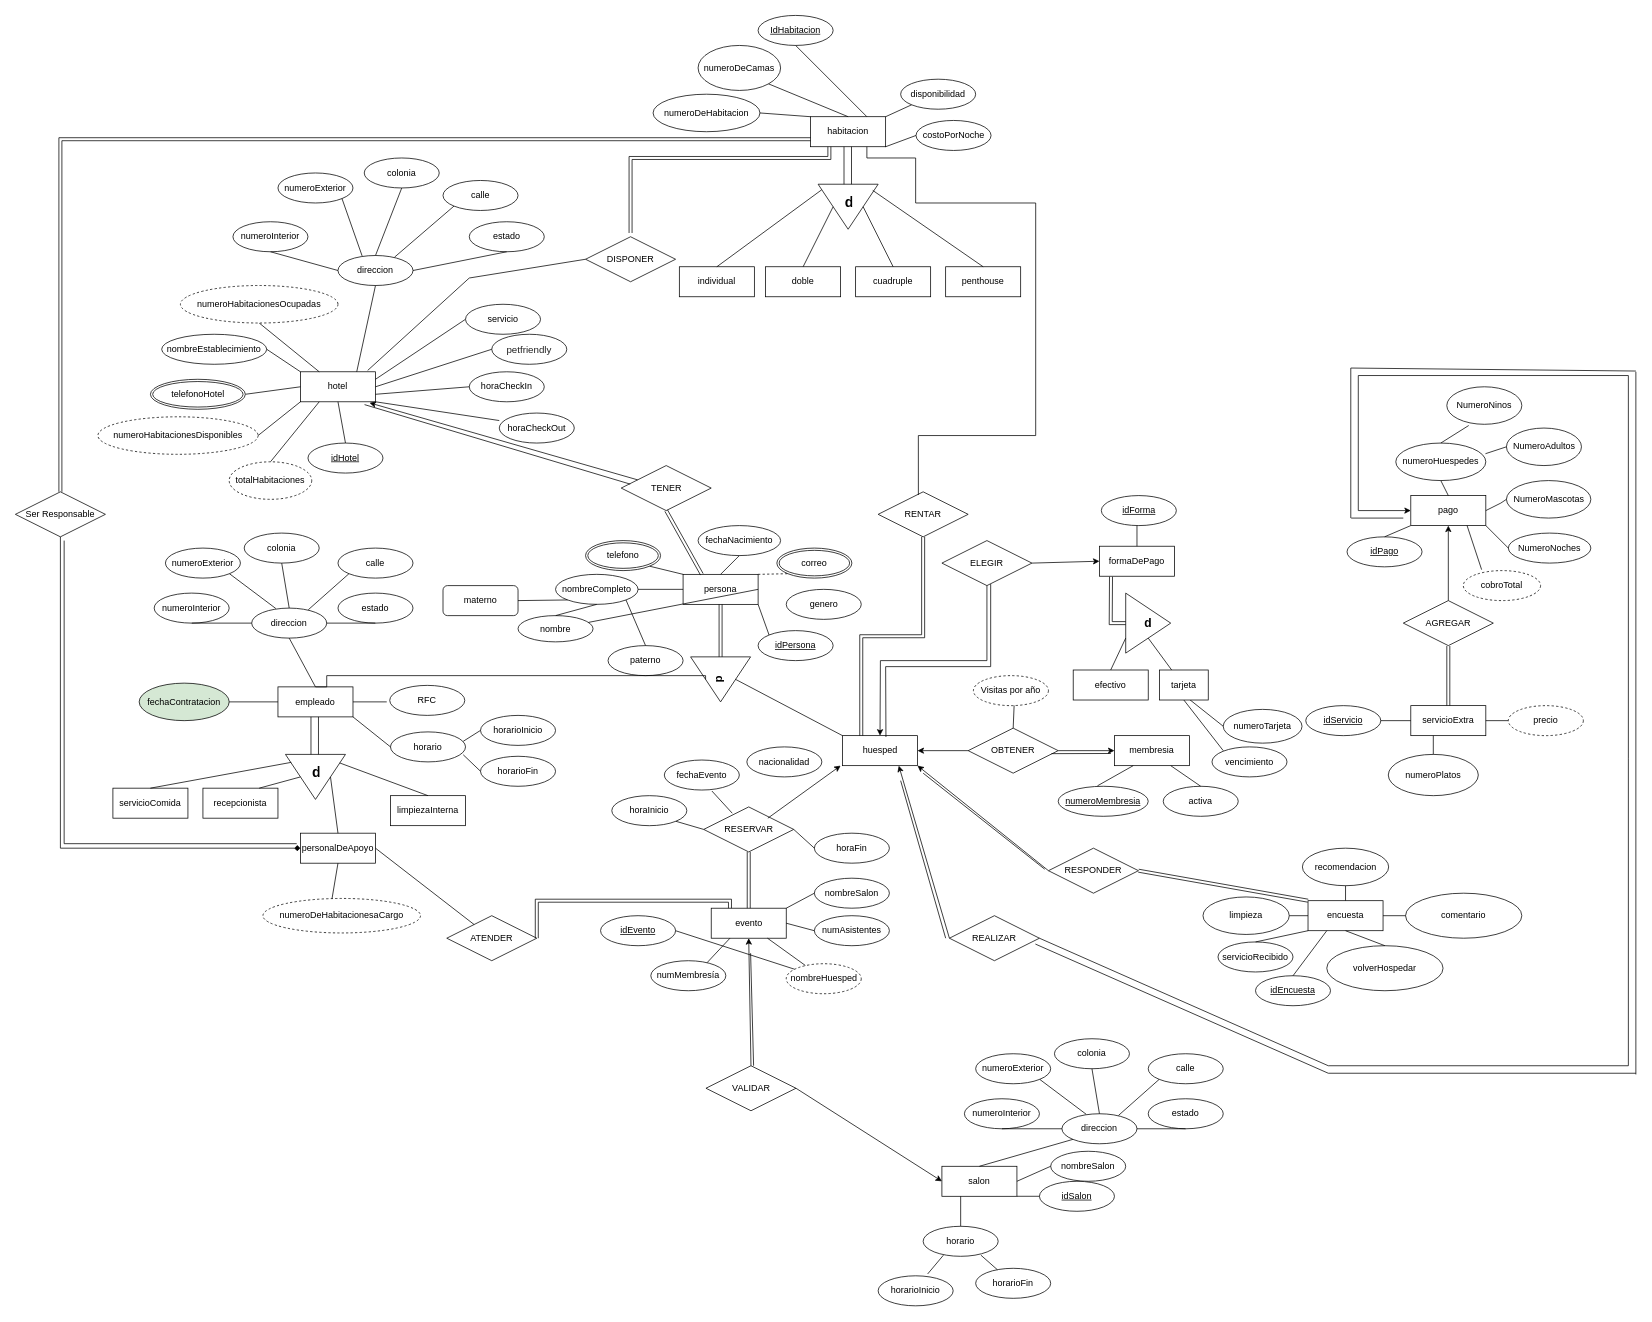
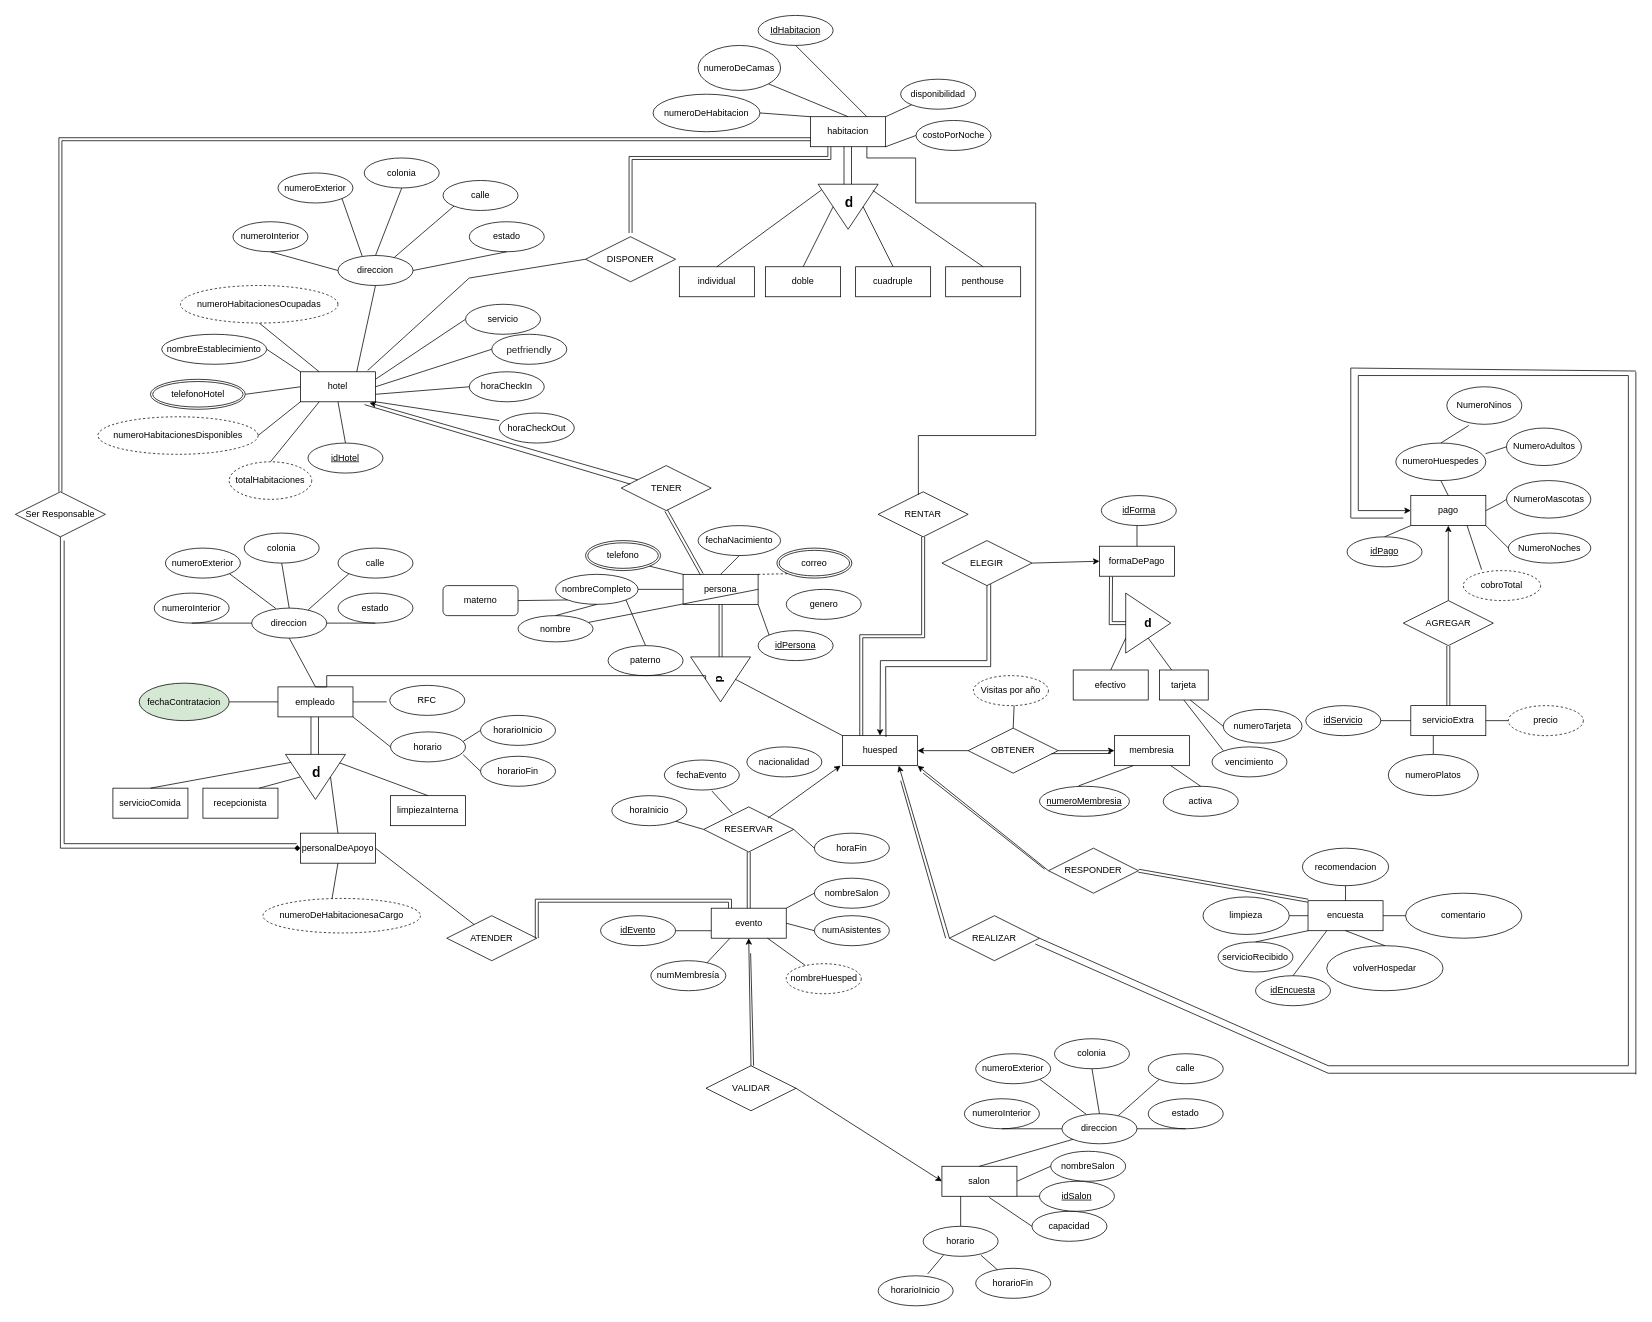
(1103, 801) -> (1084, 801)
(734, 949) -> (693, 930)
none -> (1010, 1211)
none -> (1069, 1226)
